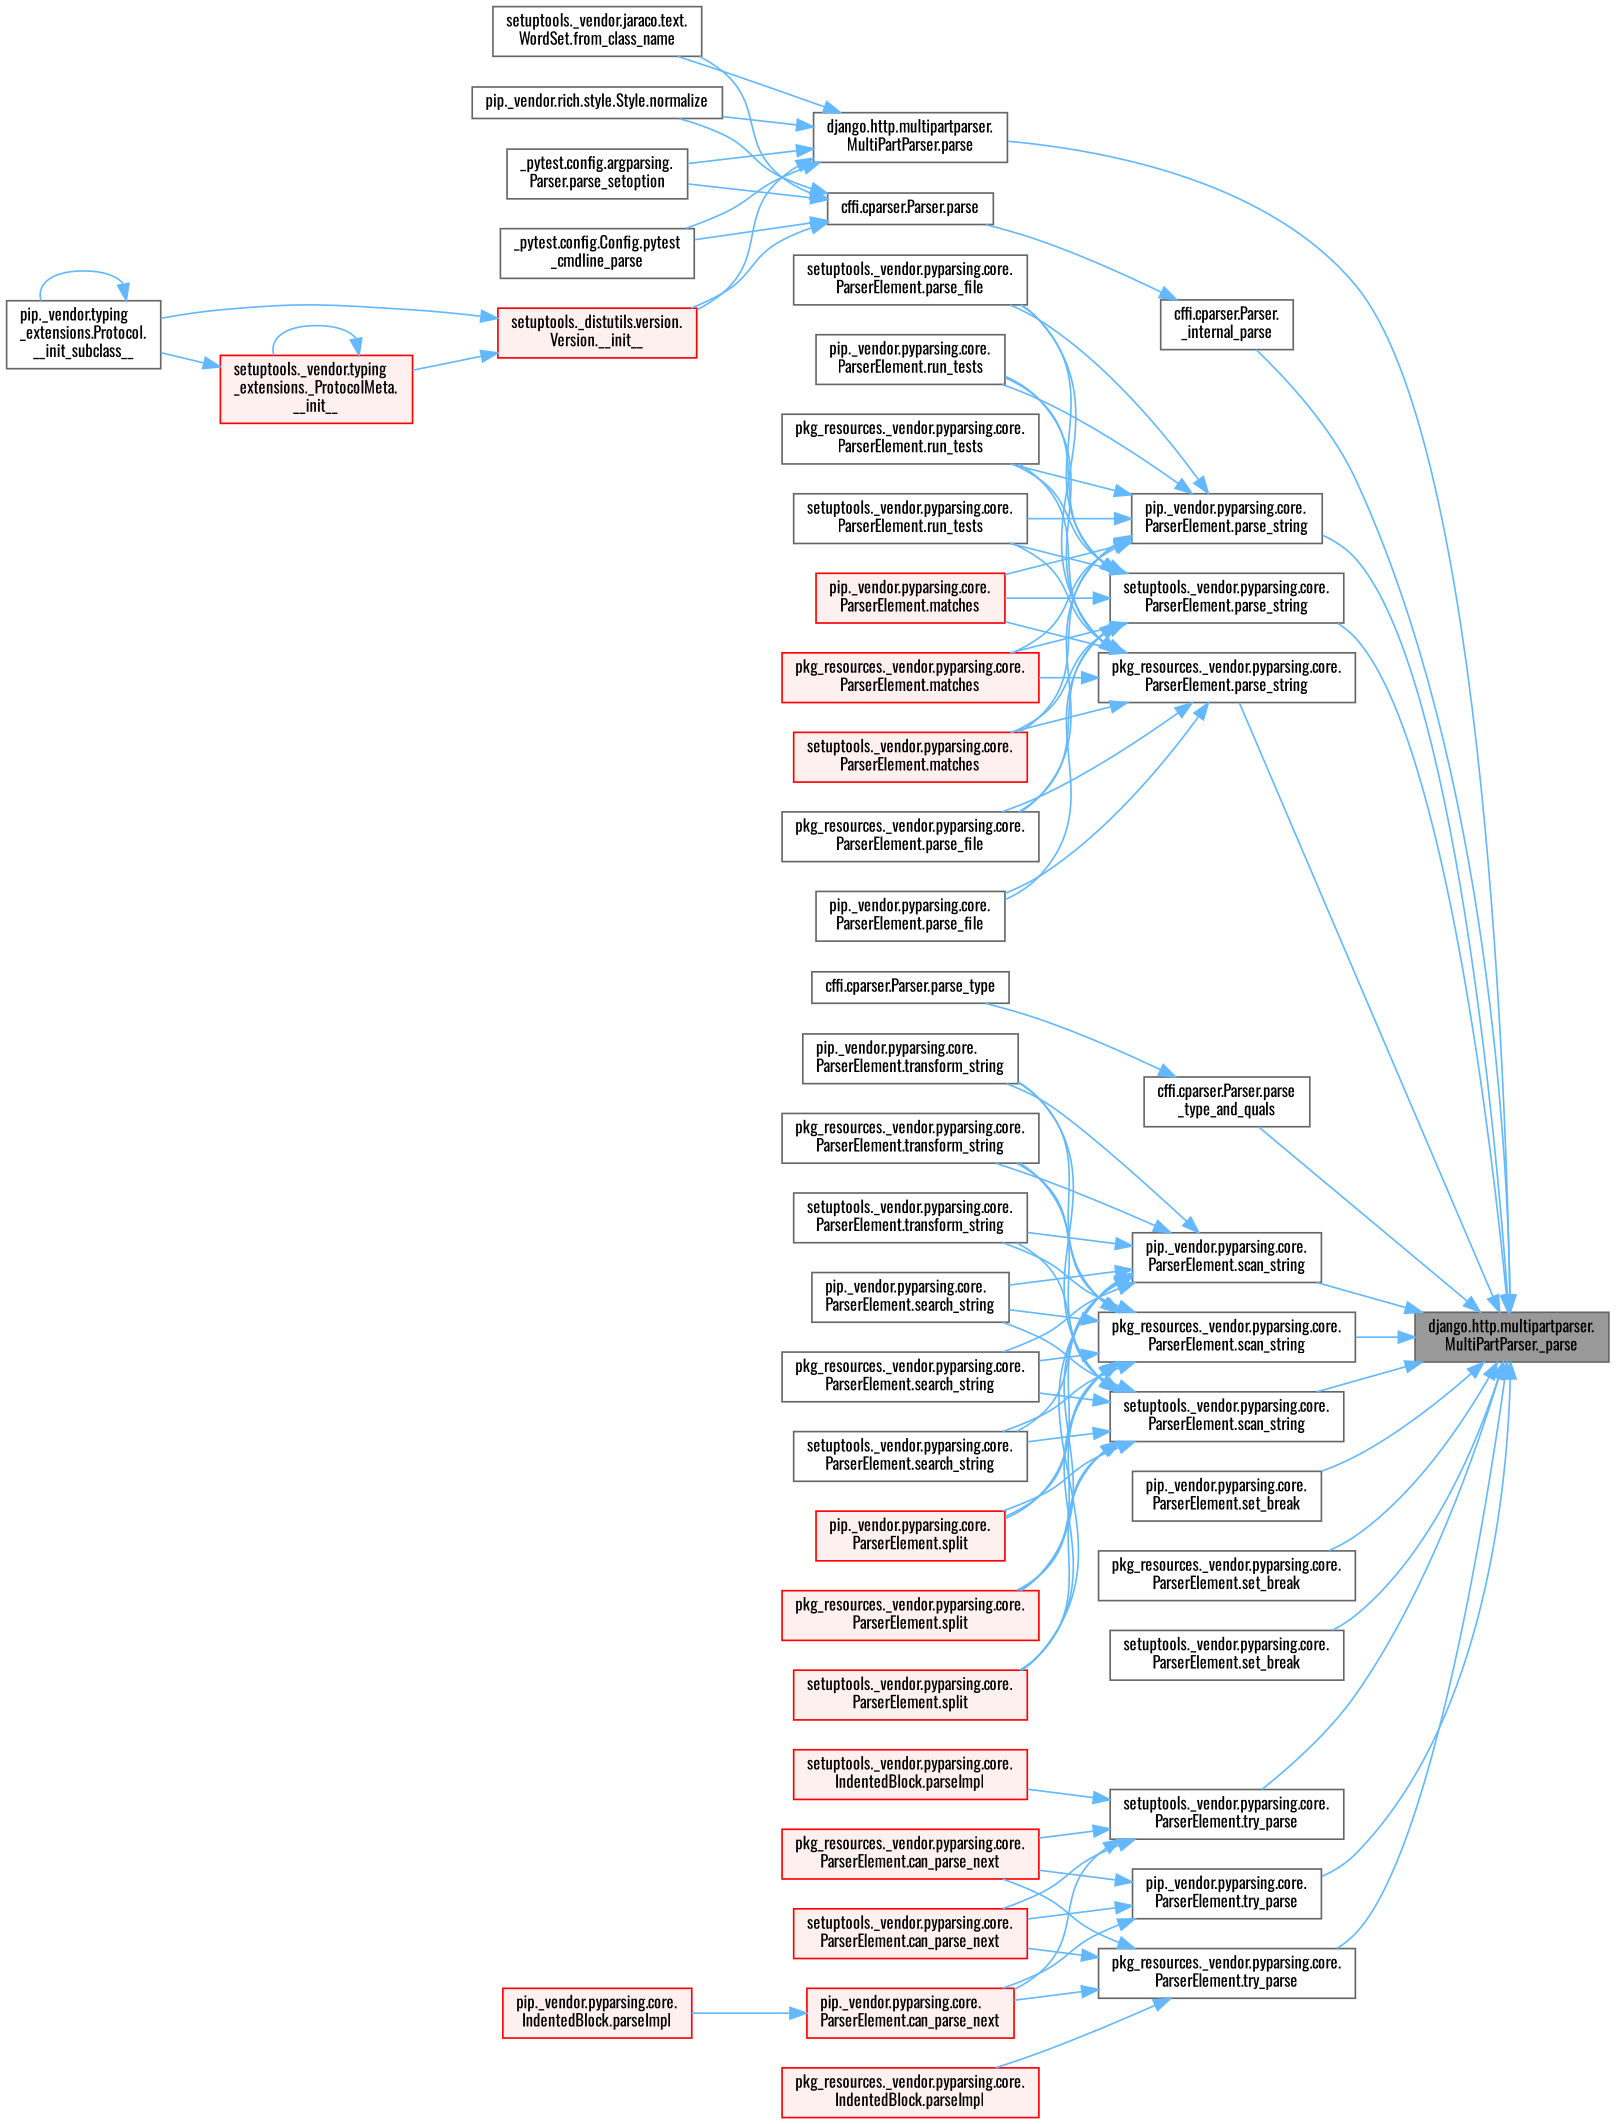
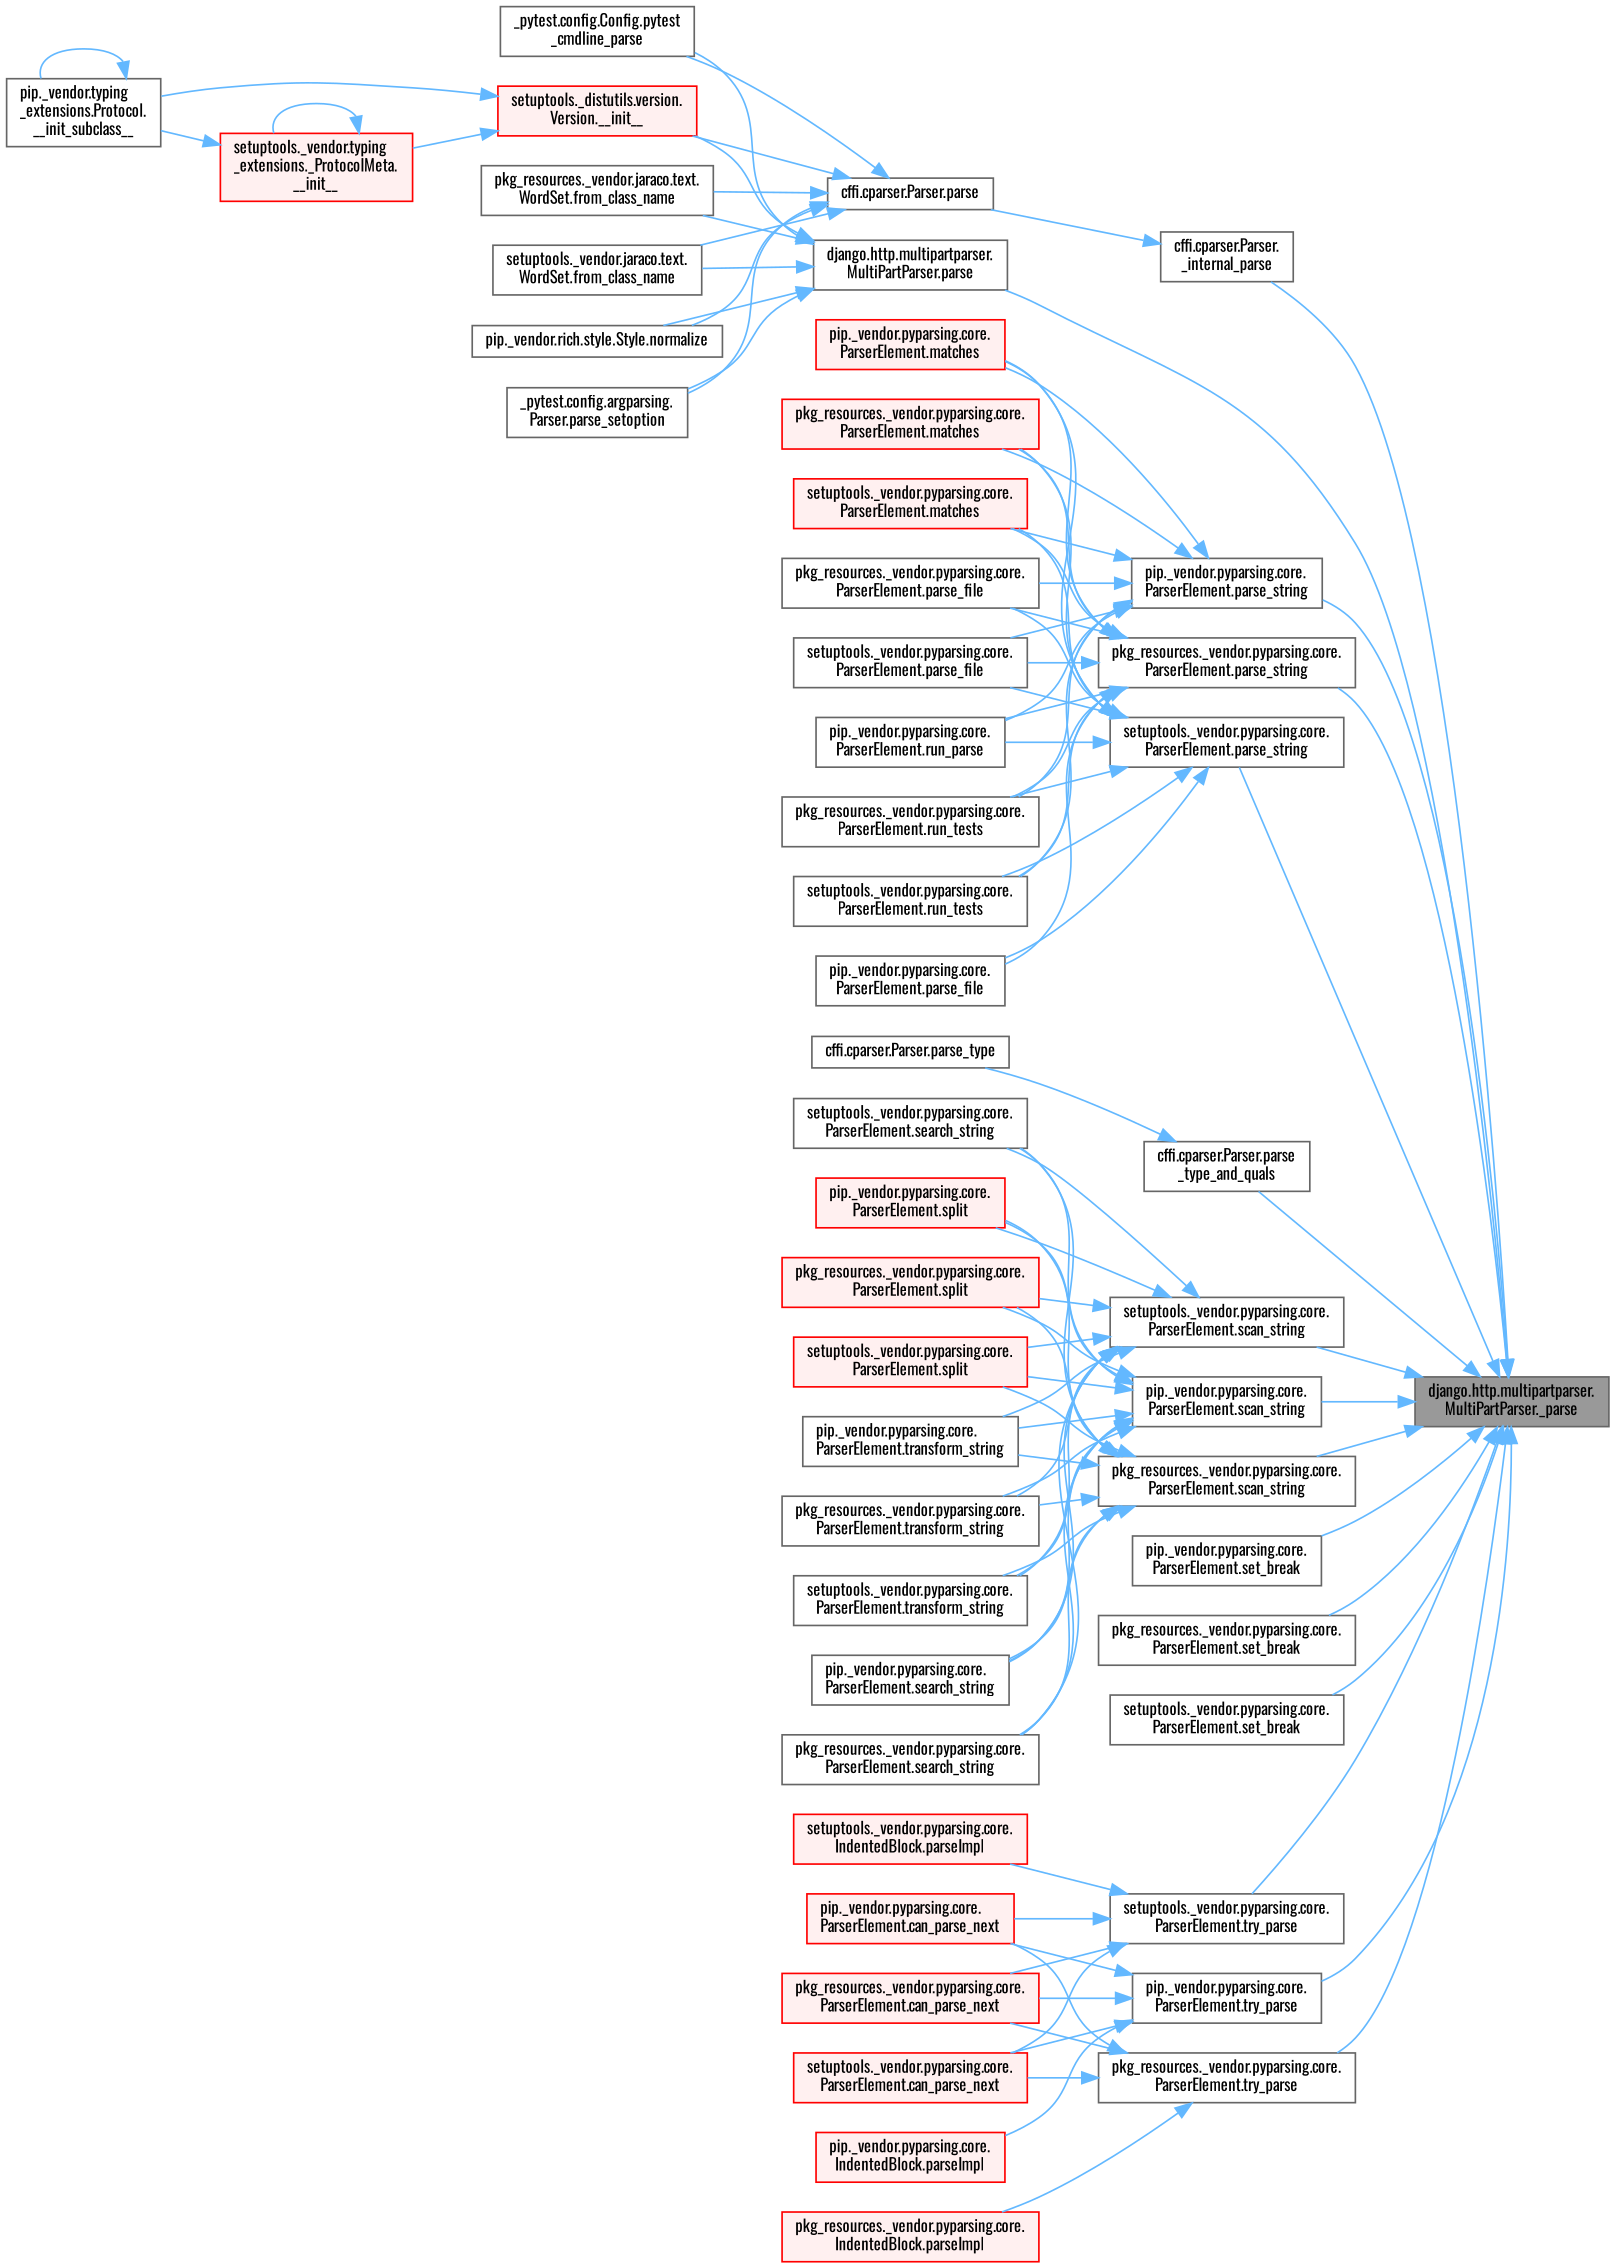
none -> (597, 191)
(910, 360) -> (910, 742)
(741, 2013) -> (1063, 2089)
